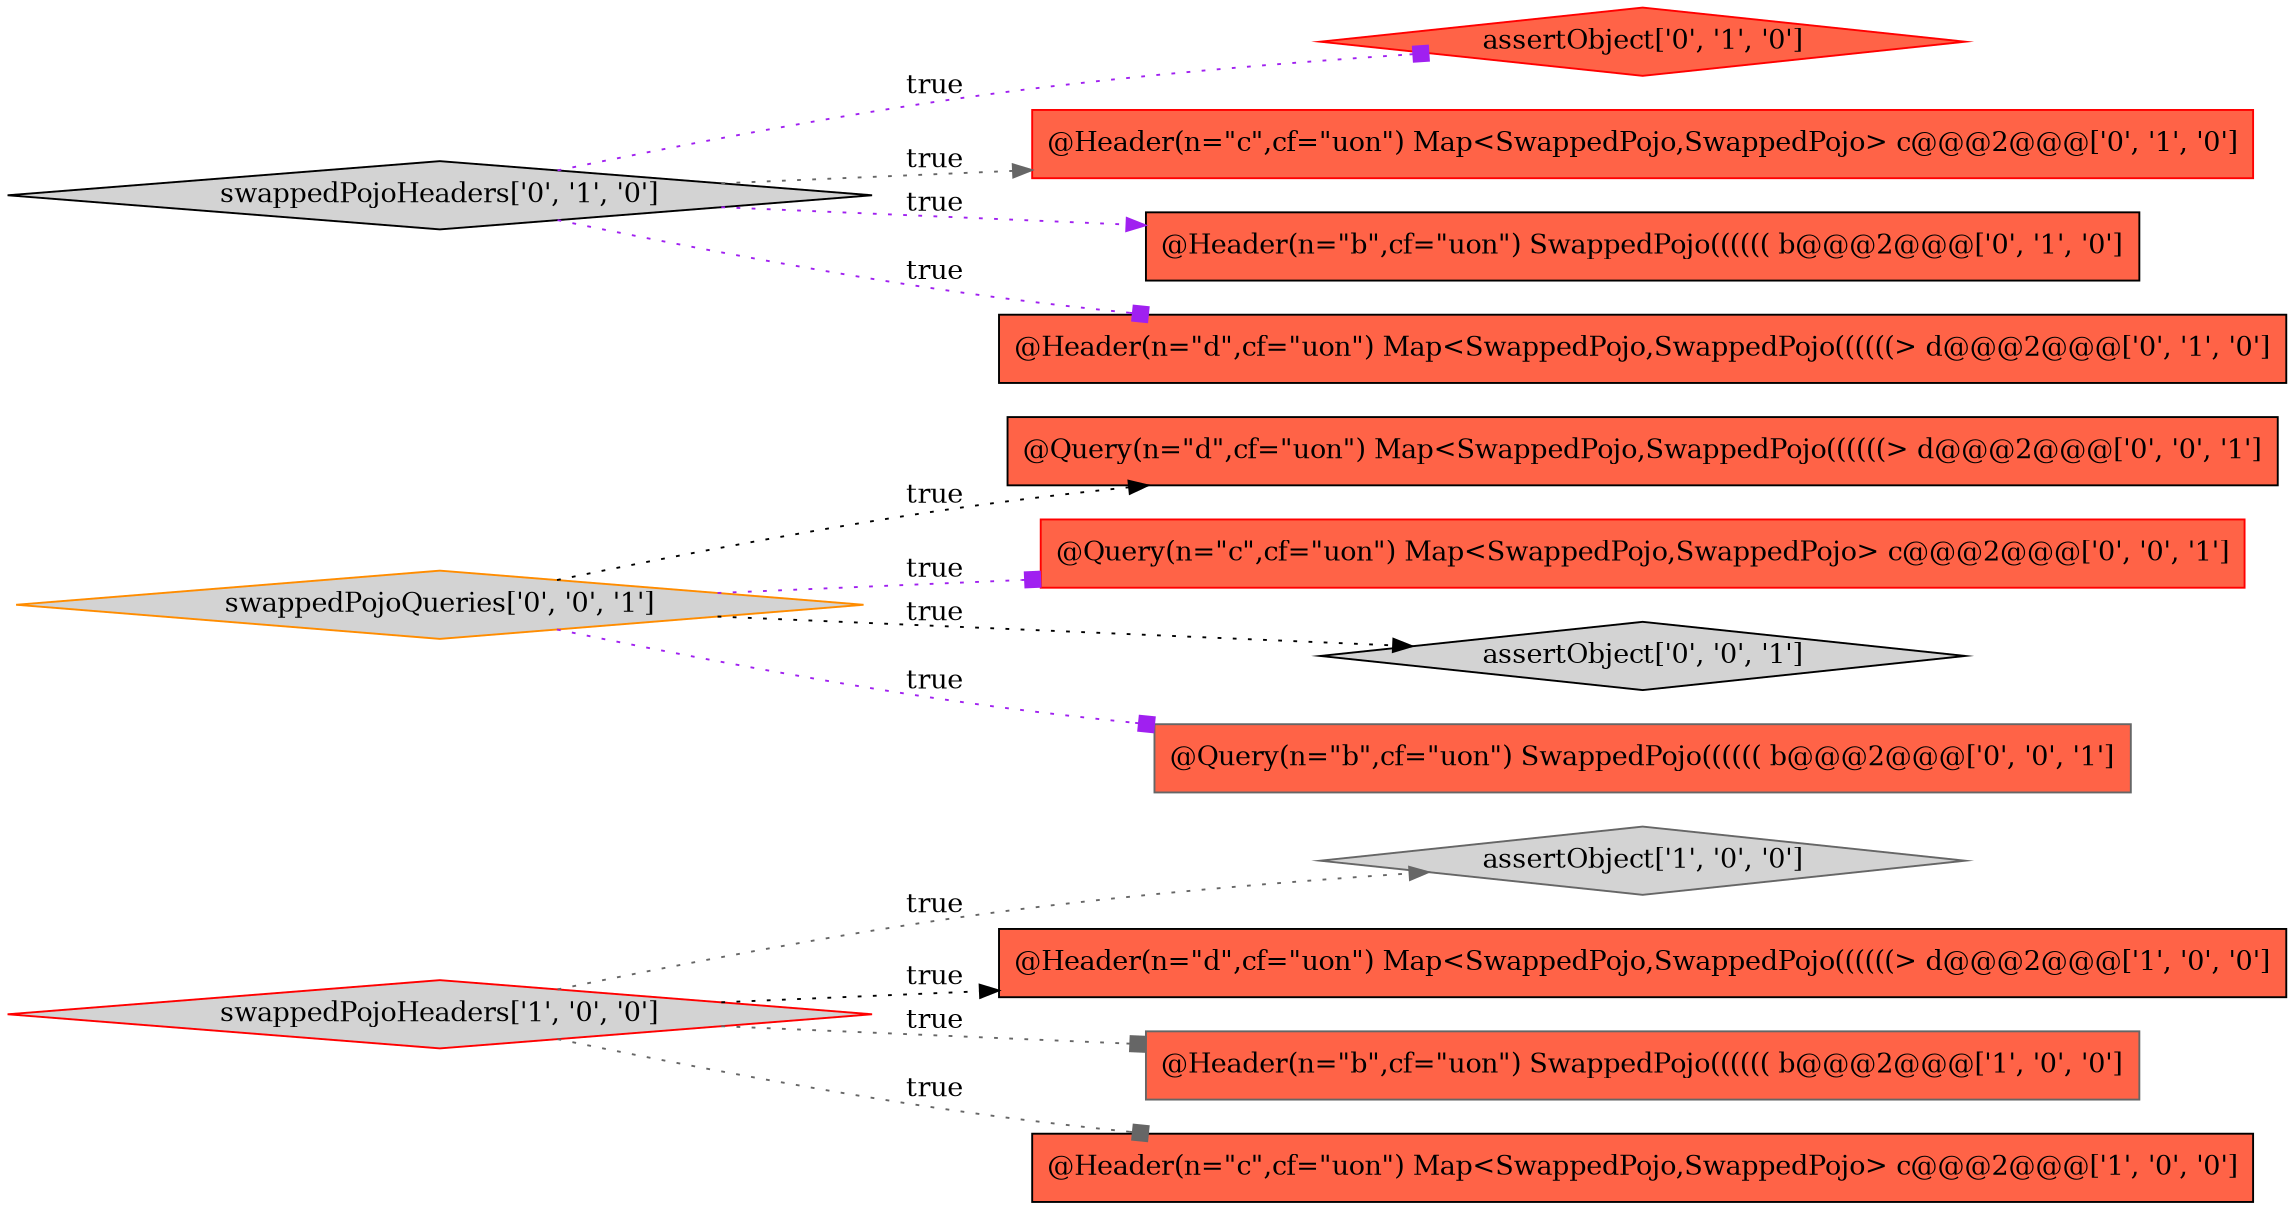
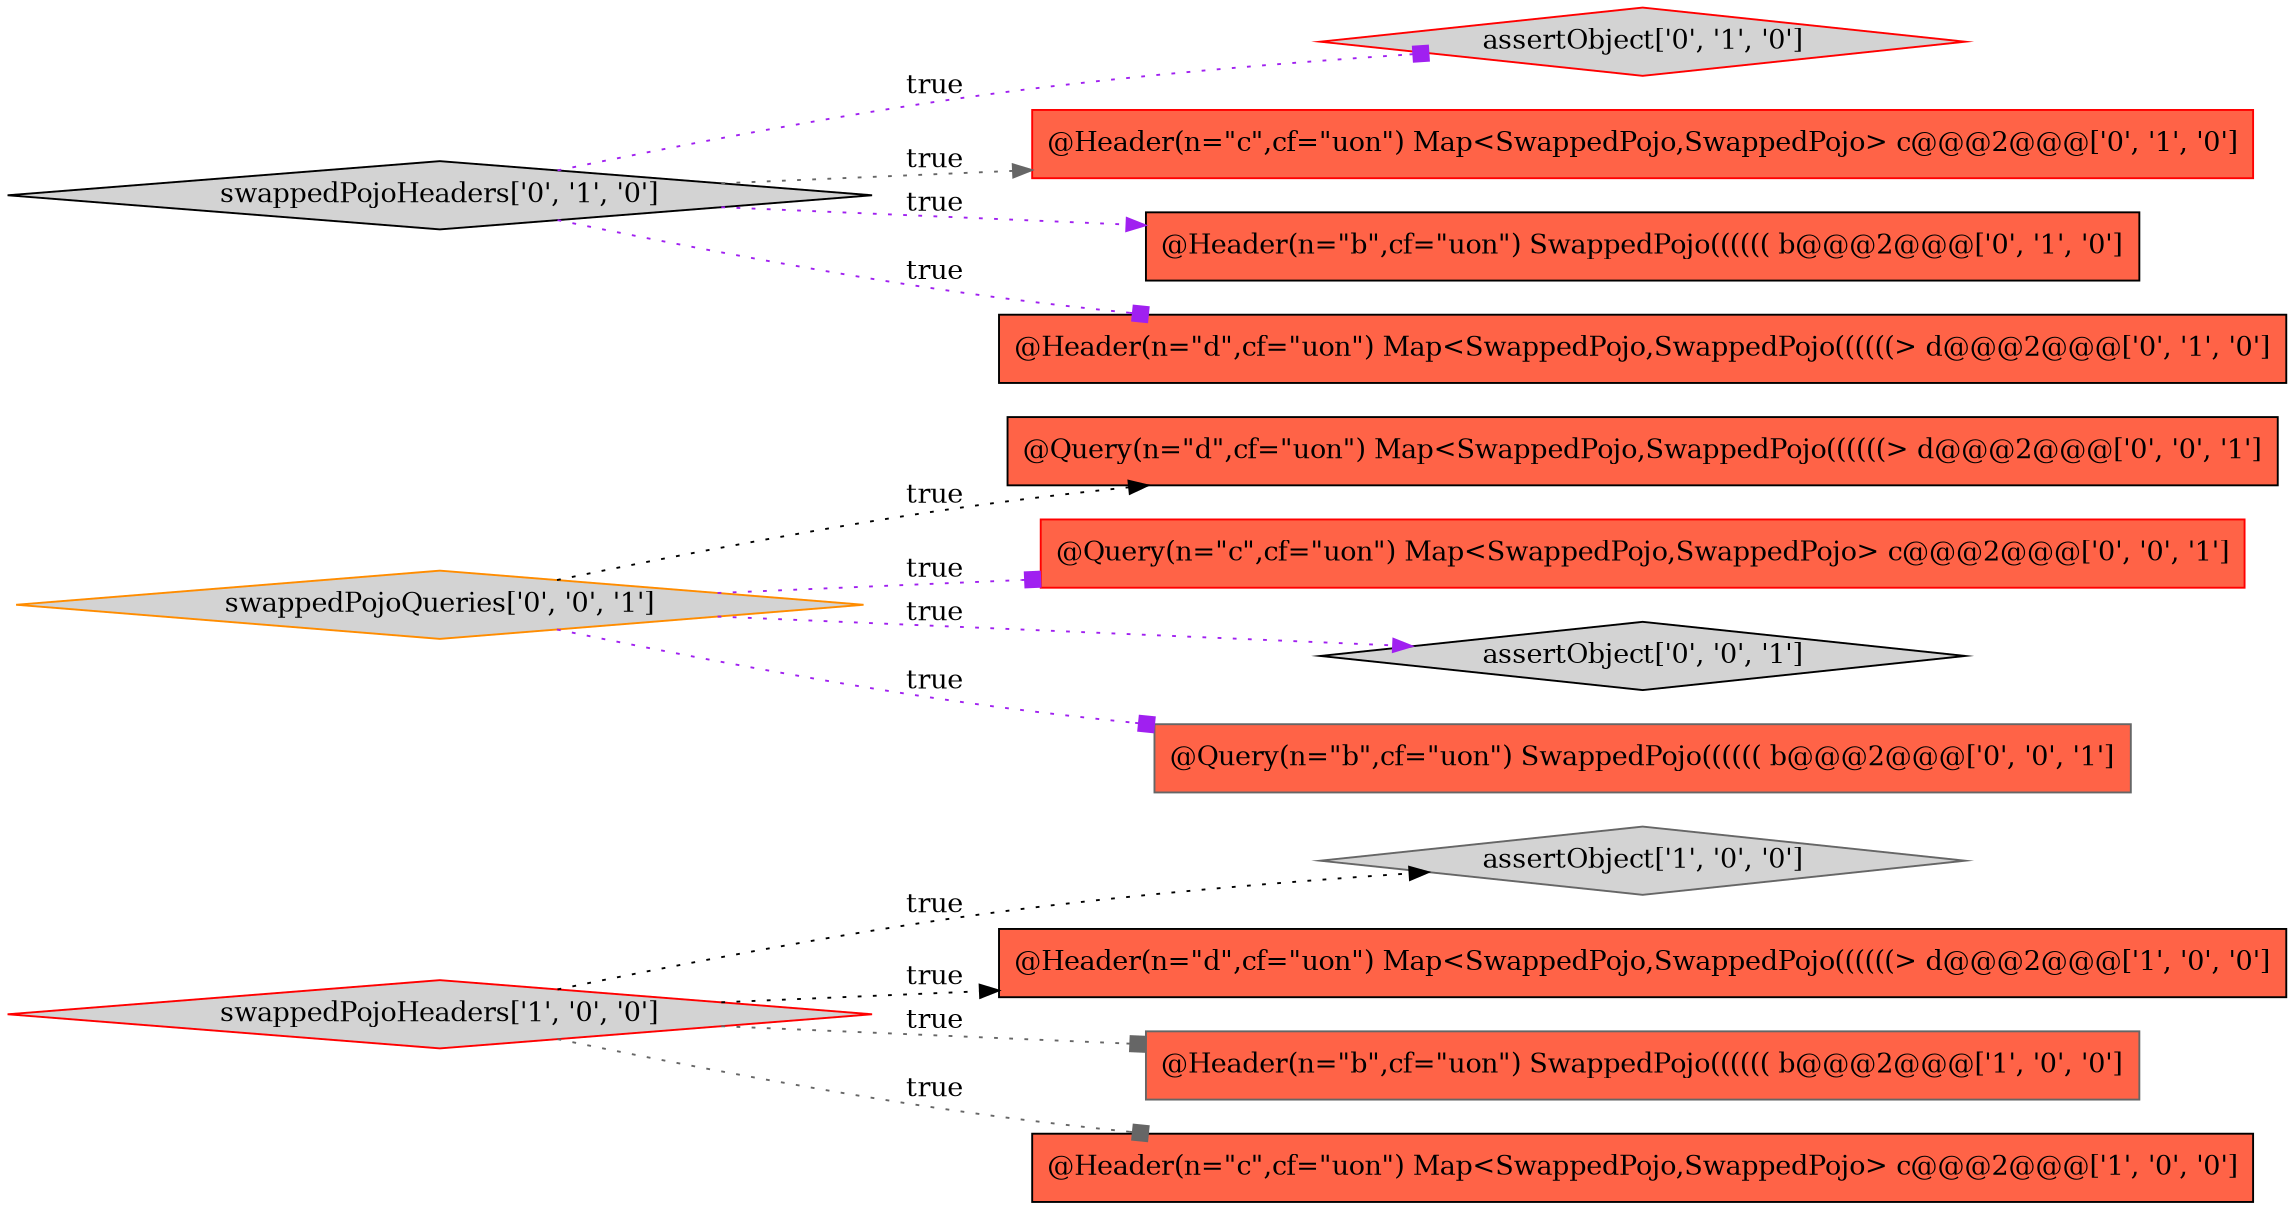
(1643, 42) -> (1643, 42)
(1055, 631) -> (1055, 631)
(981, 914) -> (981, 914)
